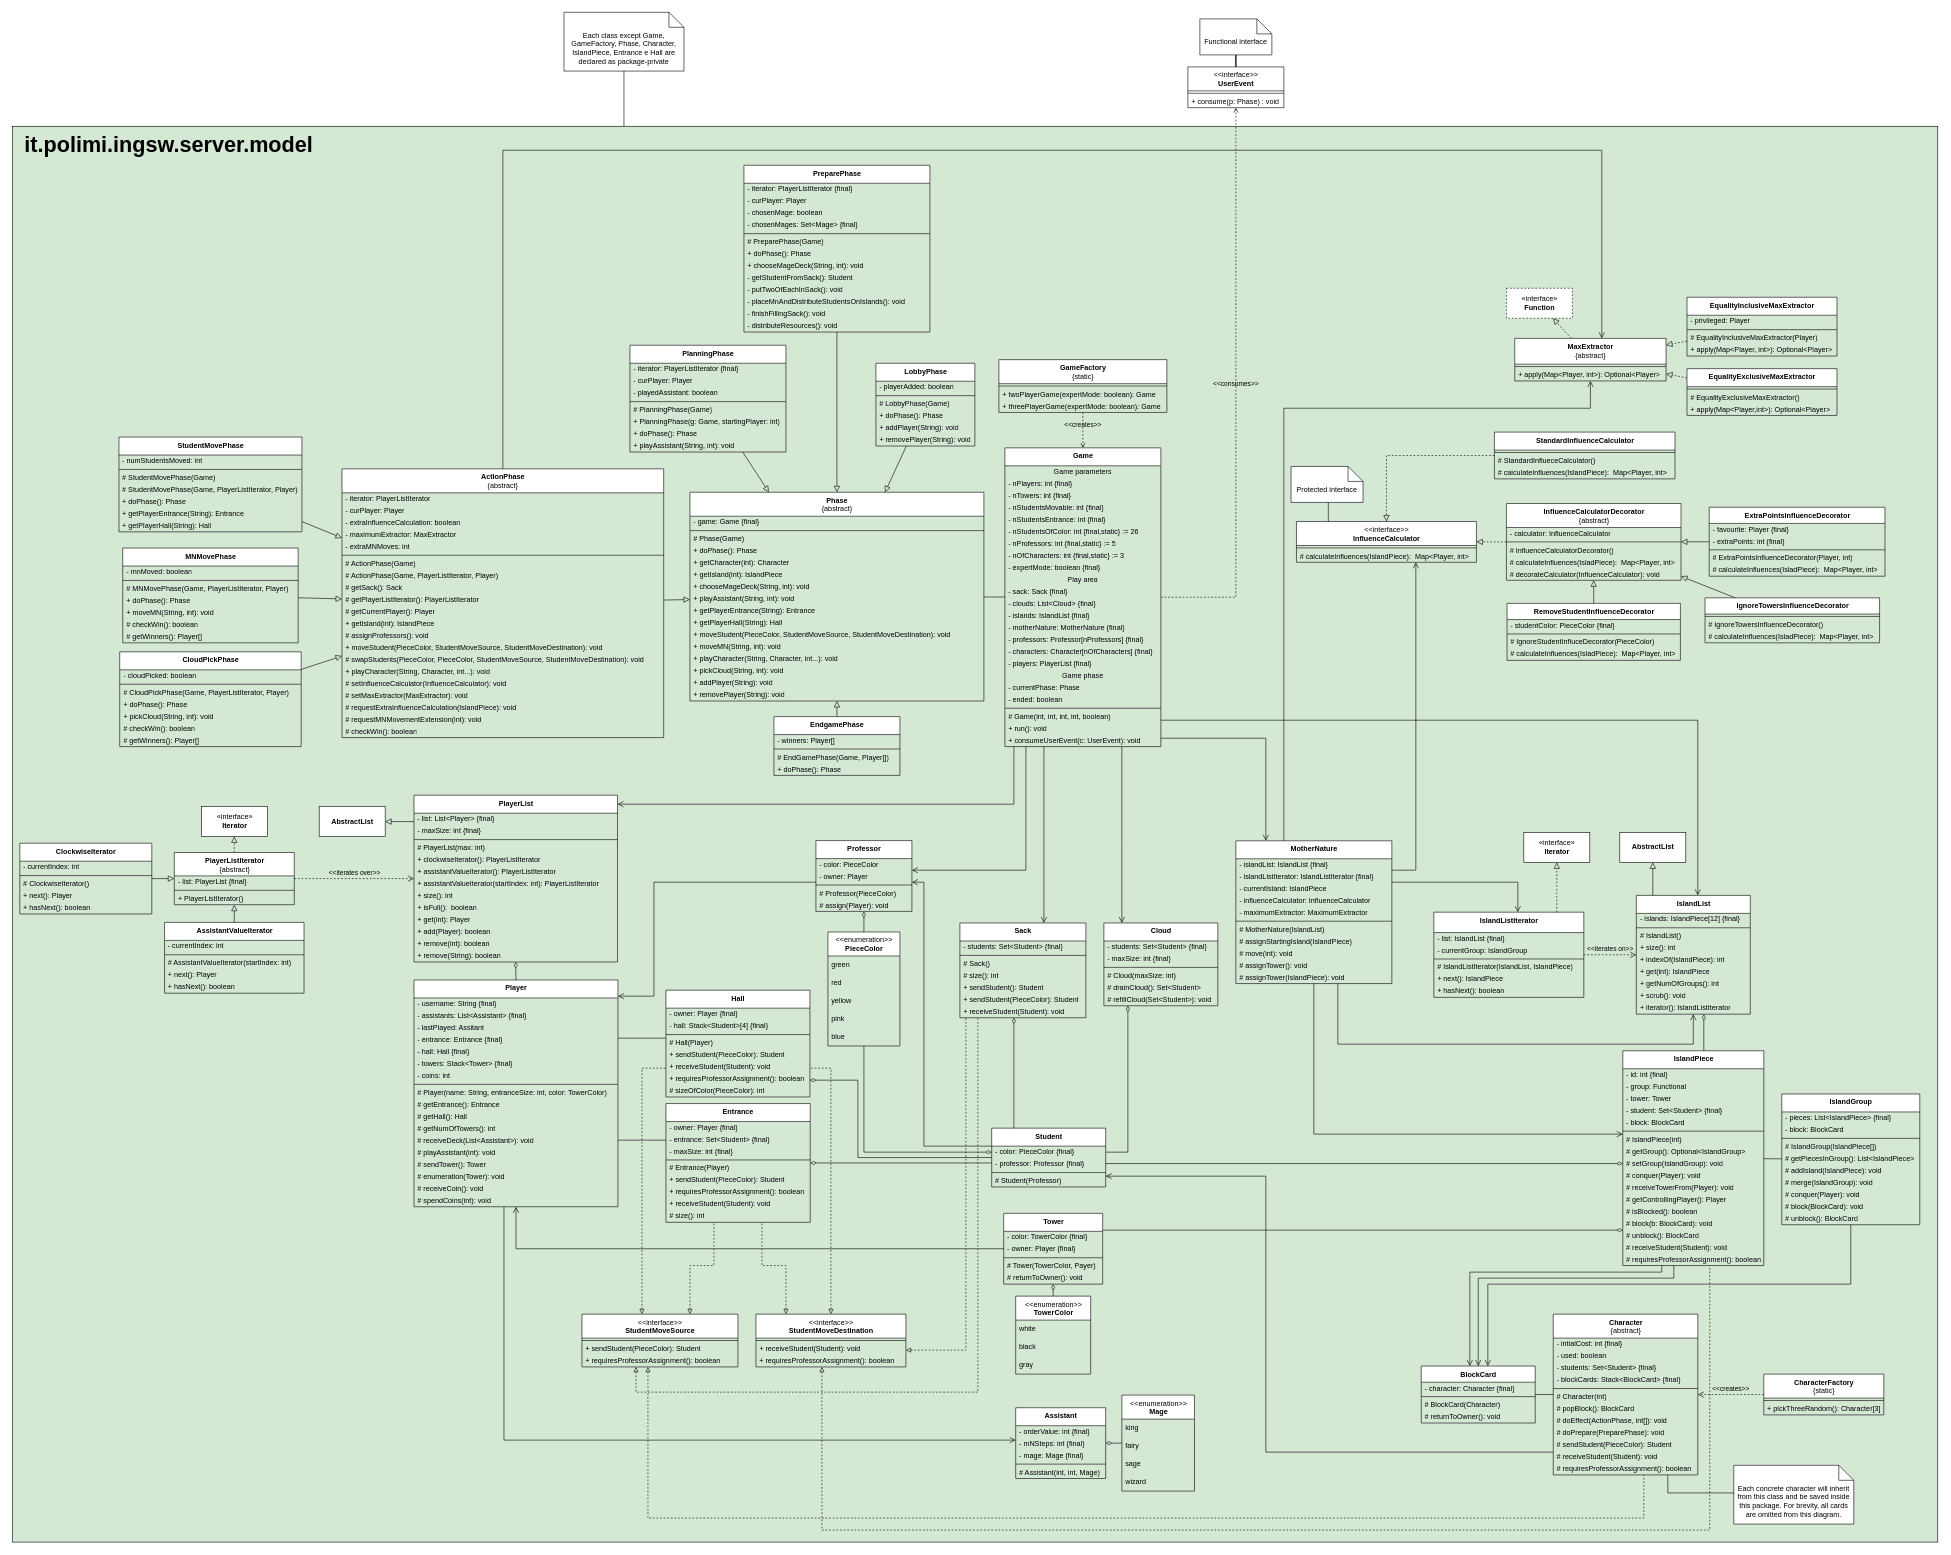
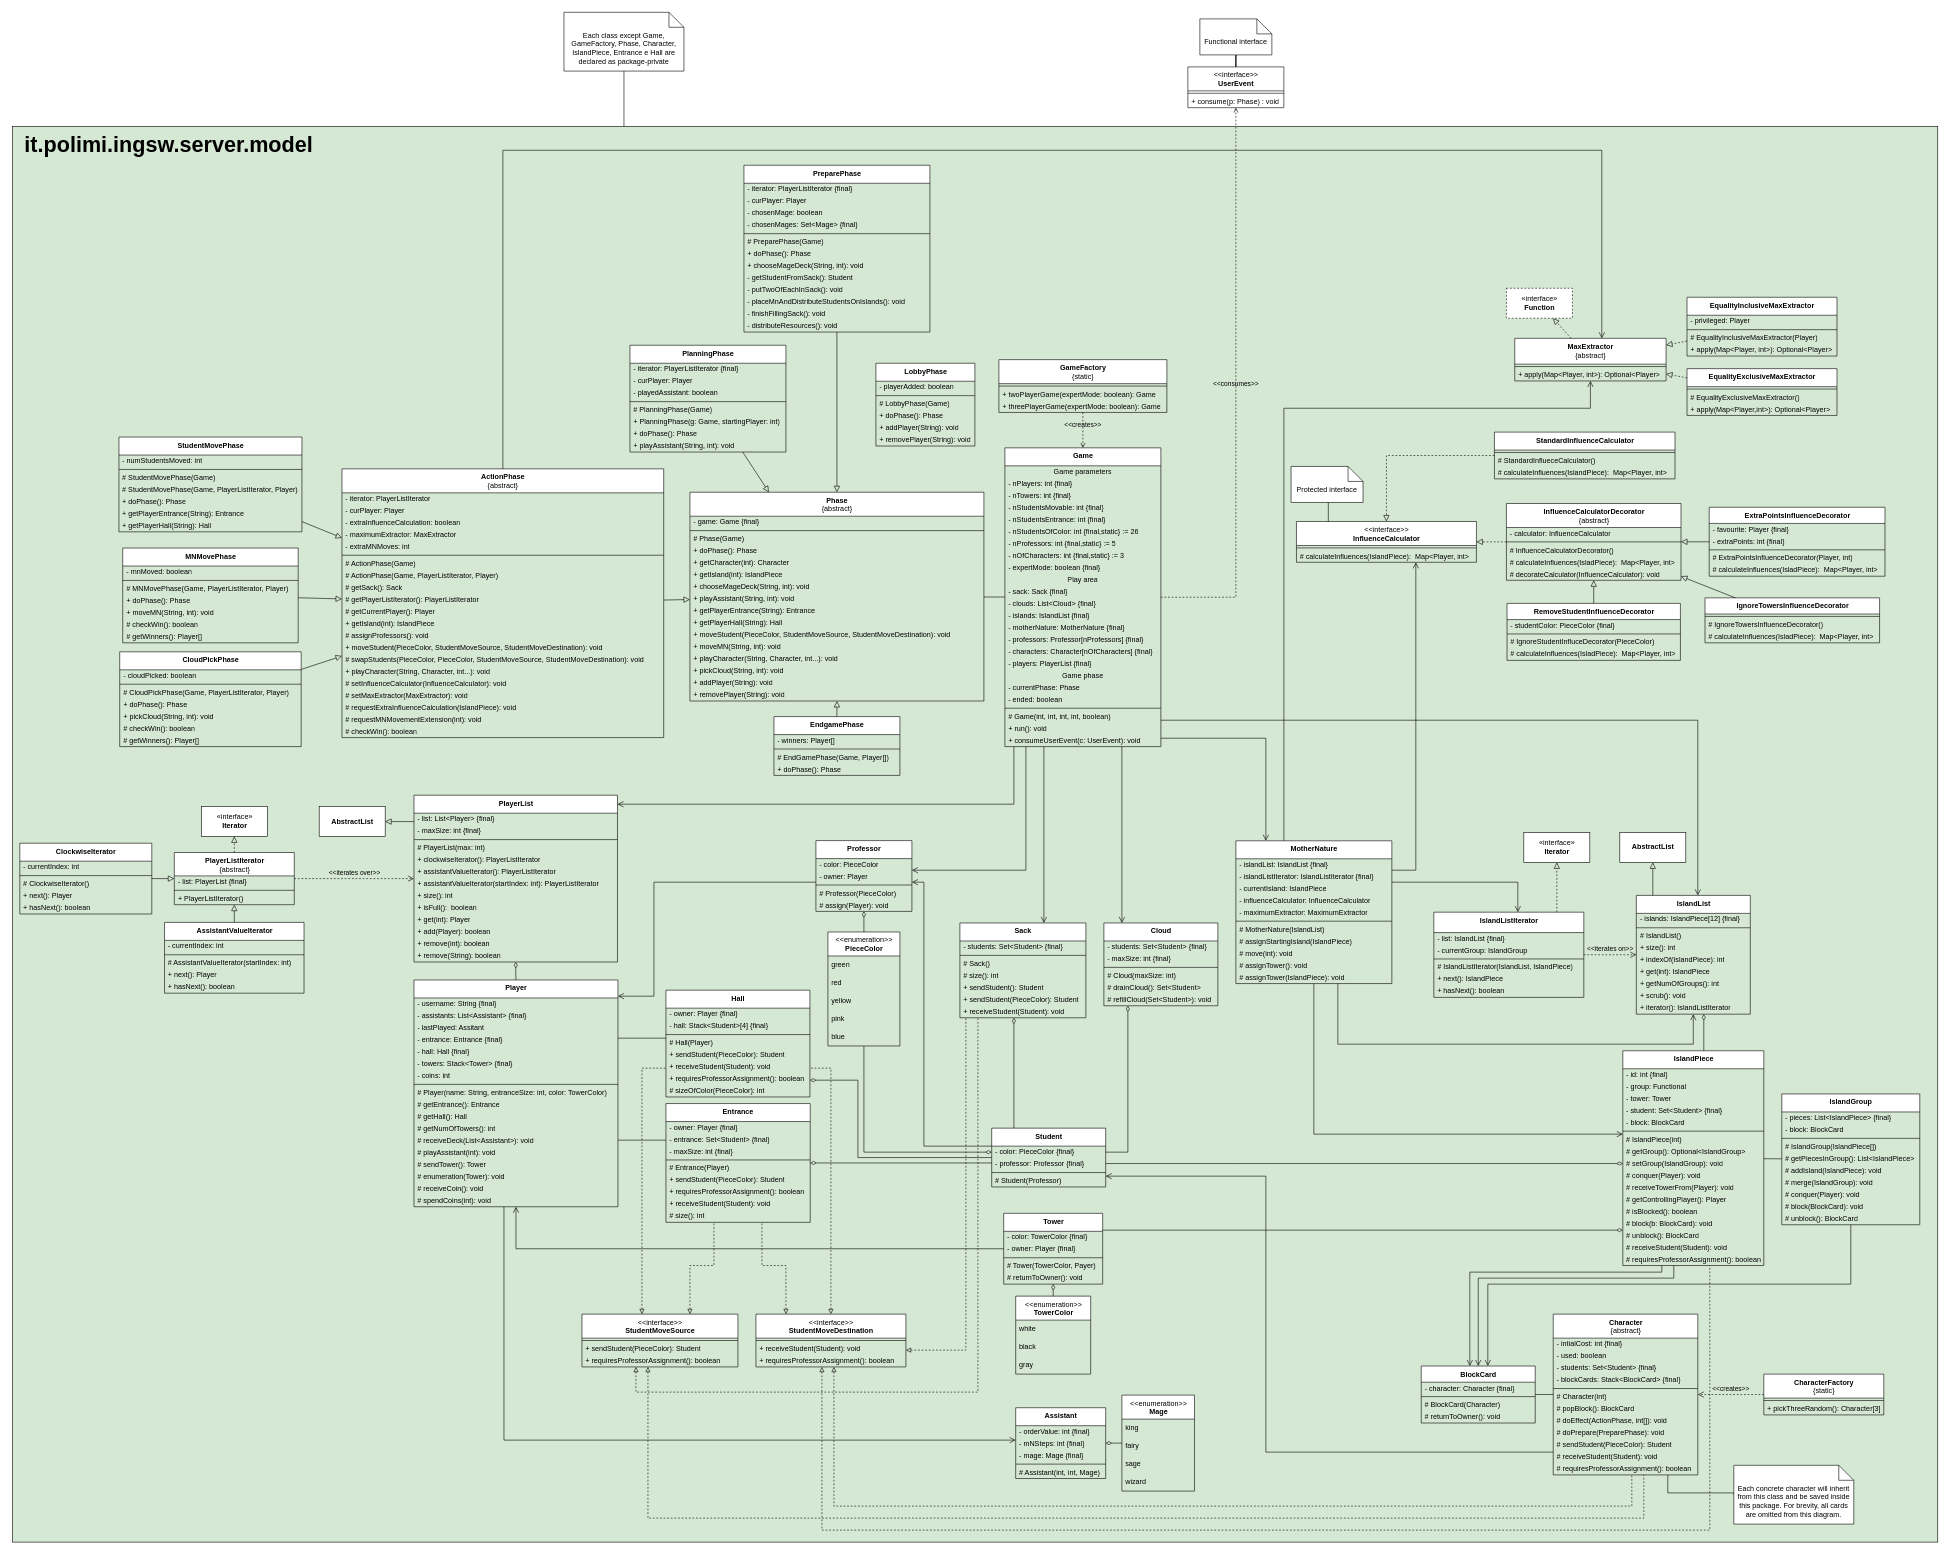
(896, 467) -> none
none -> (1180, 1506)
